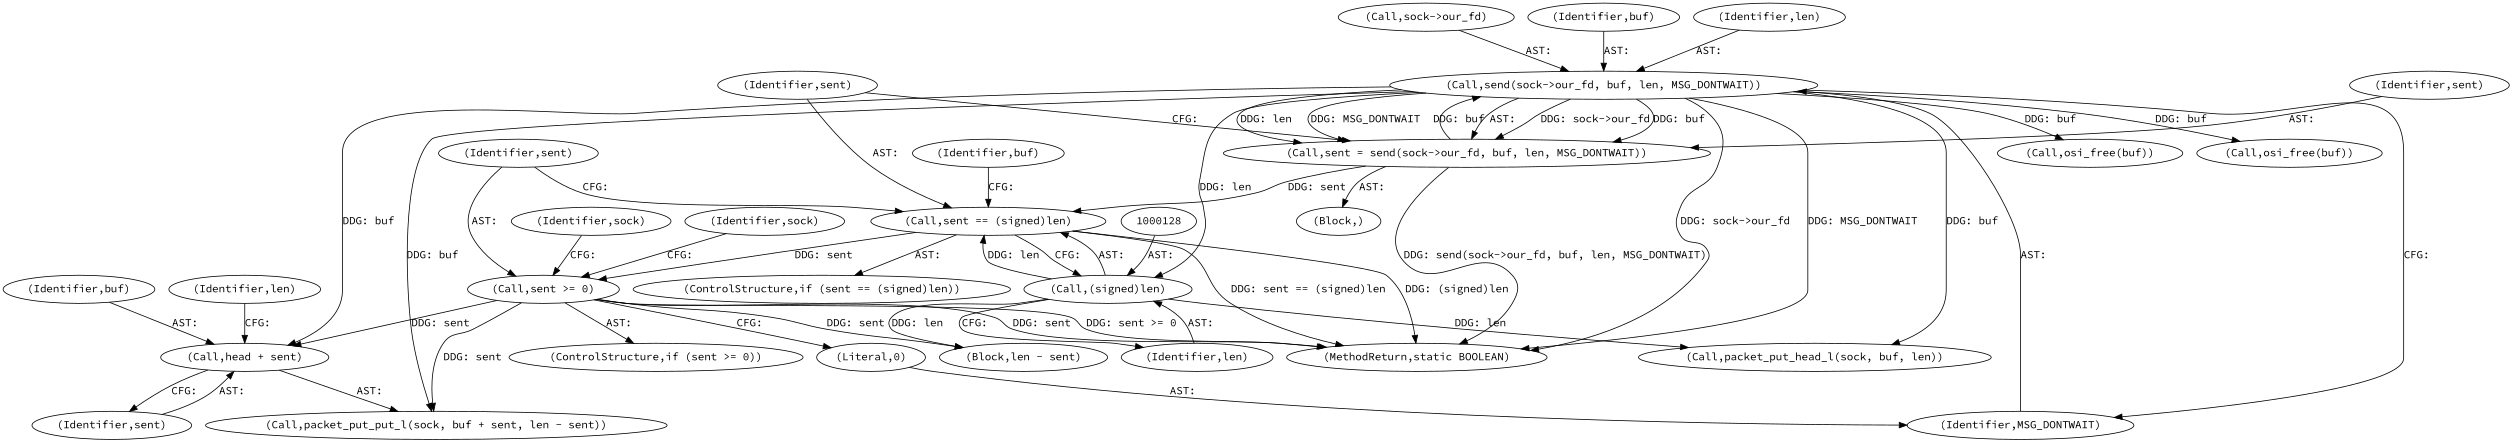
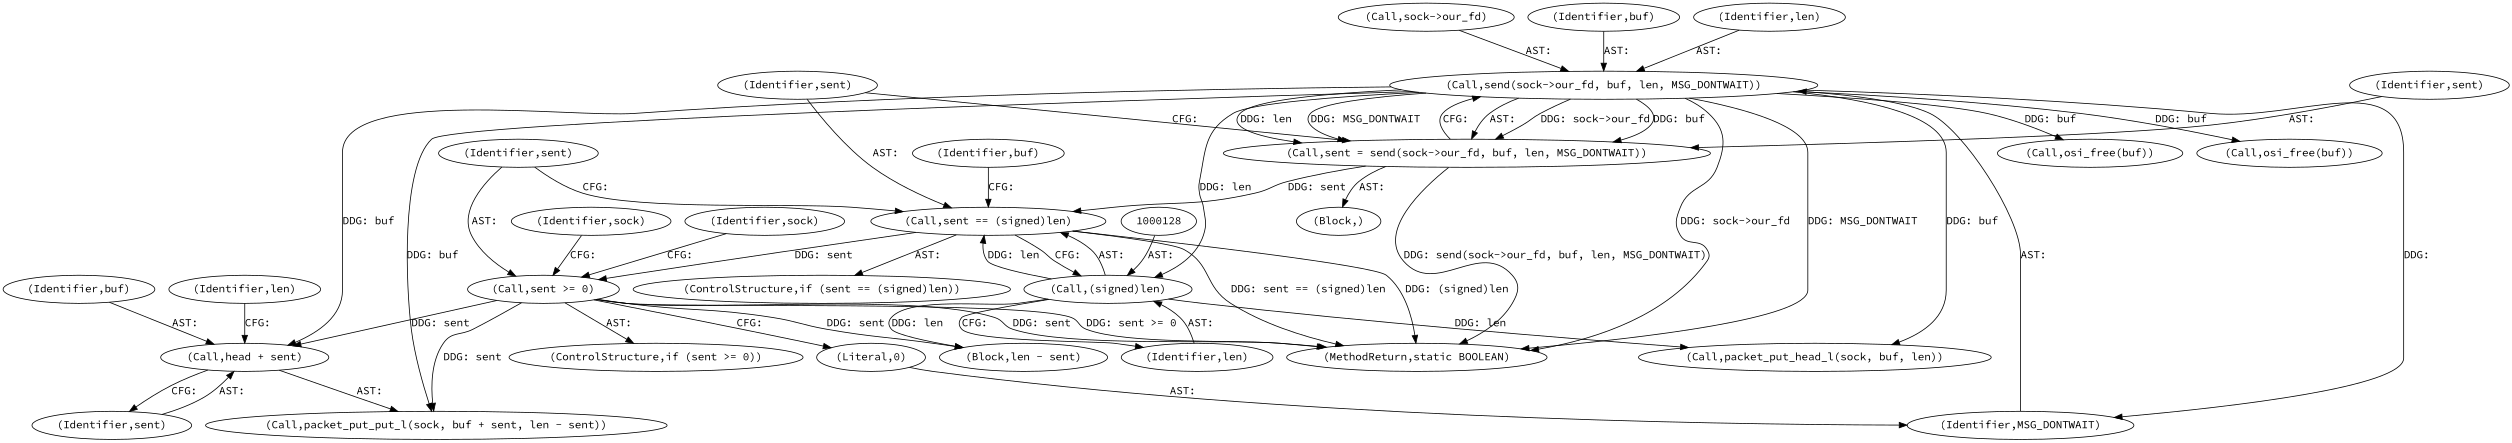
(1459, 119) -> (1459, 119)
(2420, 255) -> (2420, 255)
